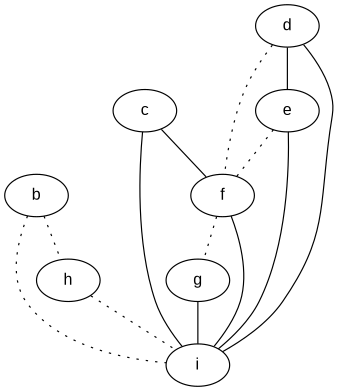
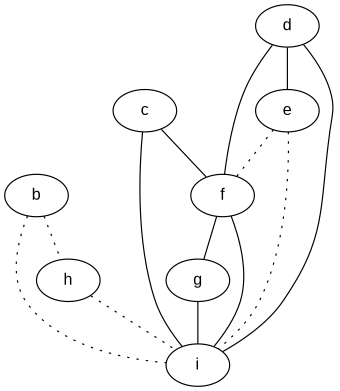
(239, 106) -> (239, 106)
(210, 238) -> (210, 238)
(277, 249) -> (277, 249)
